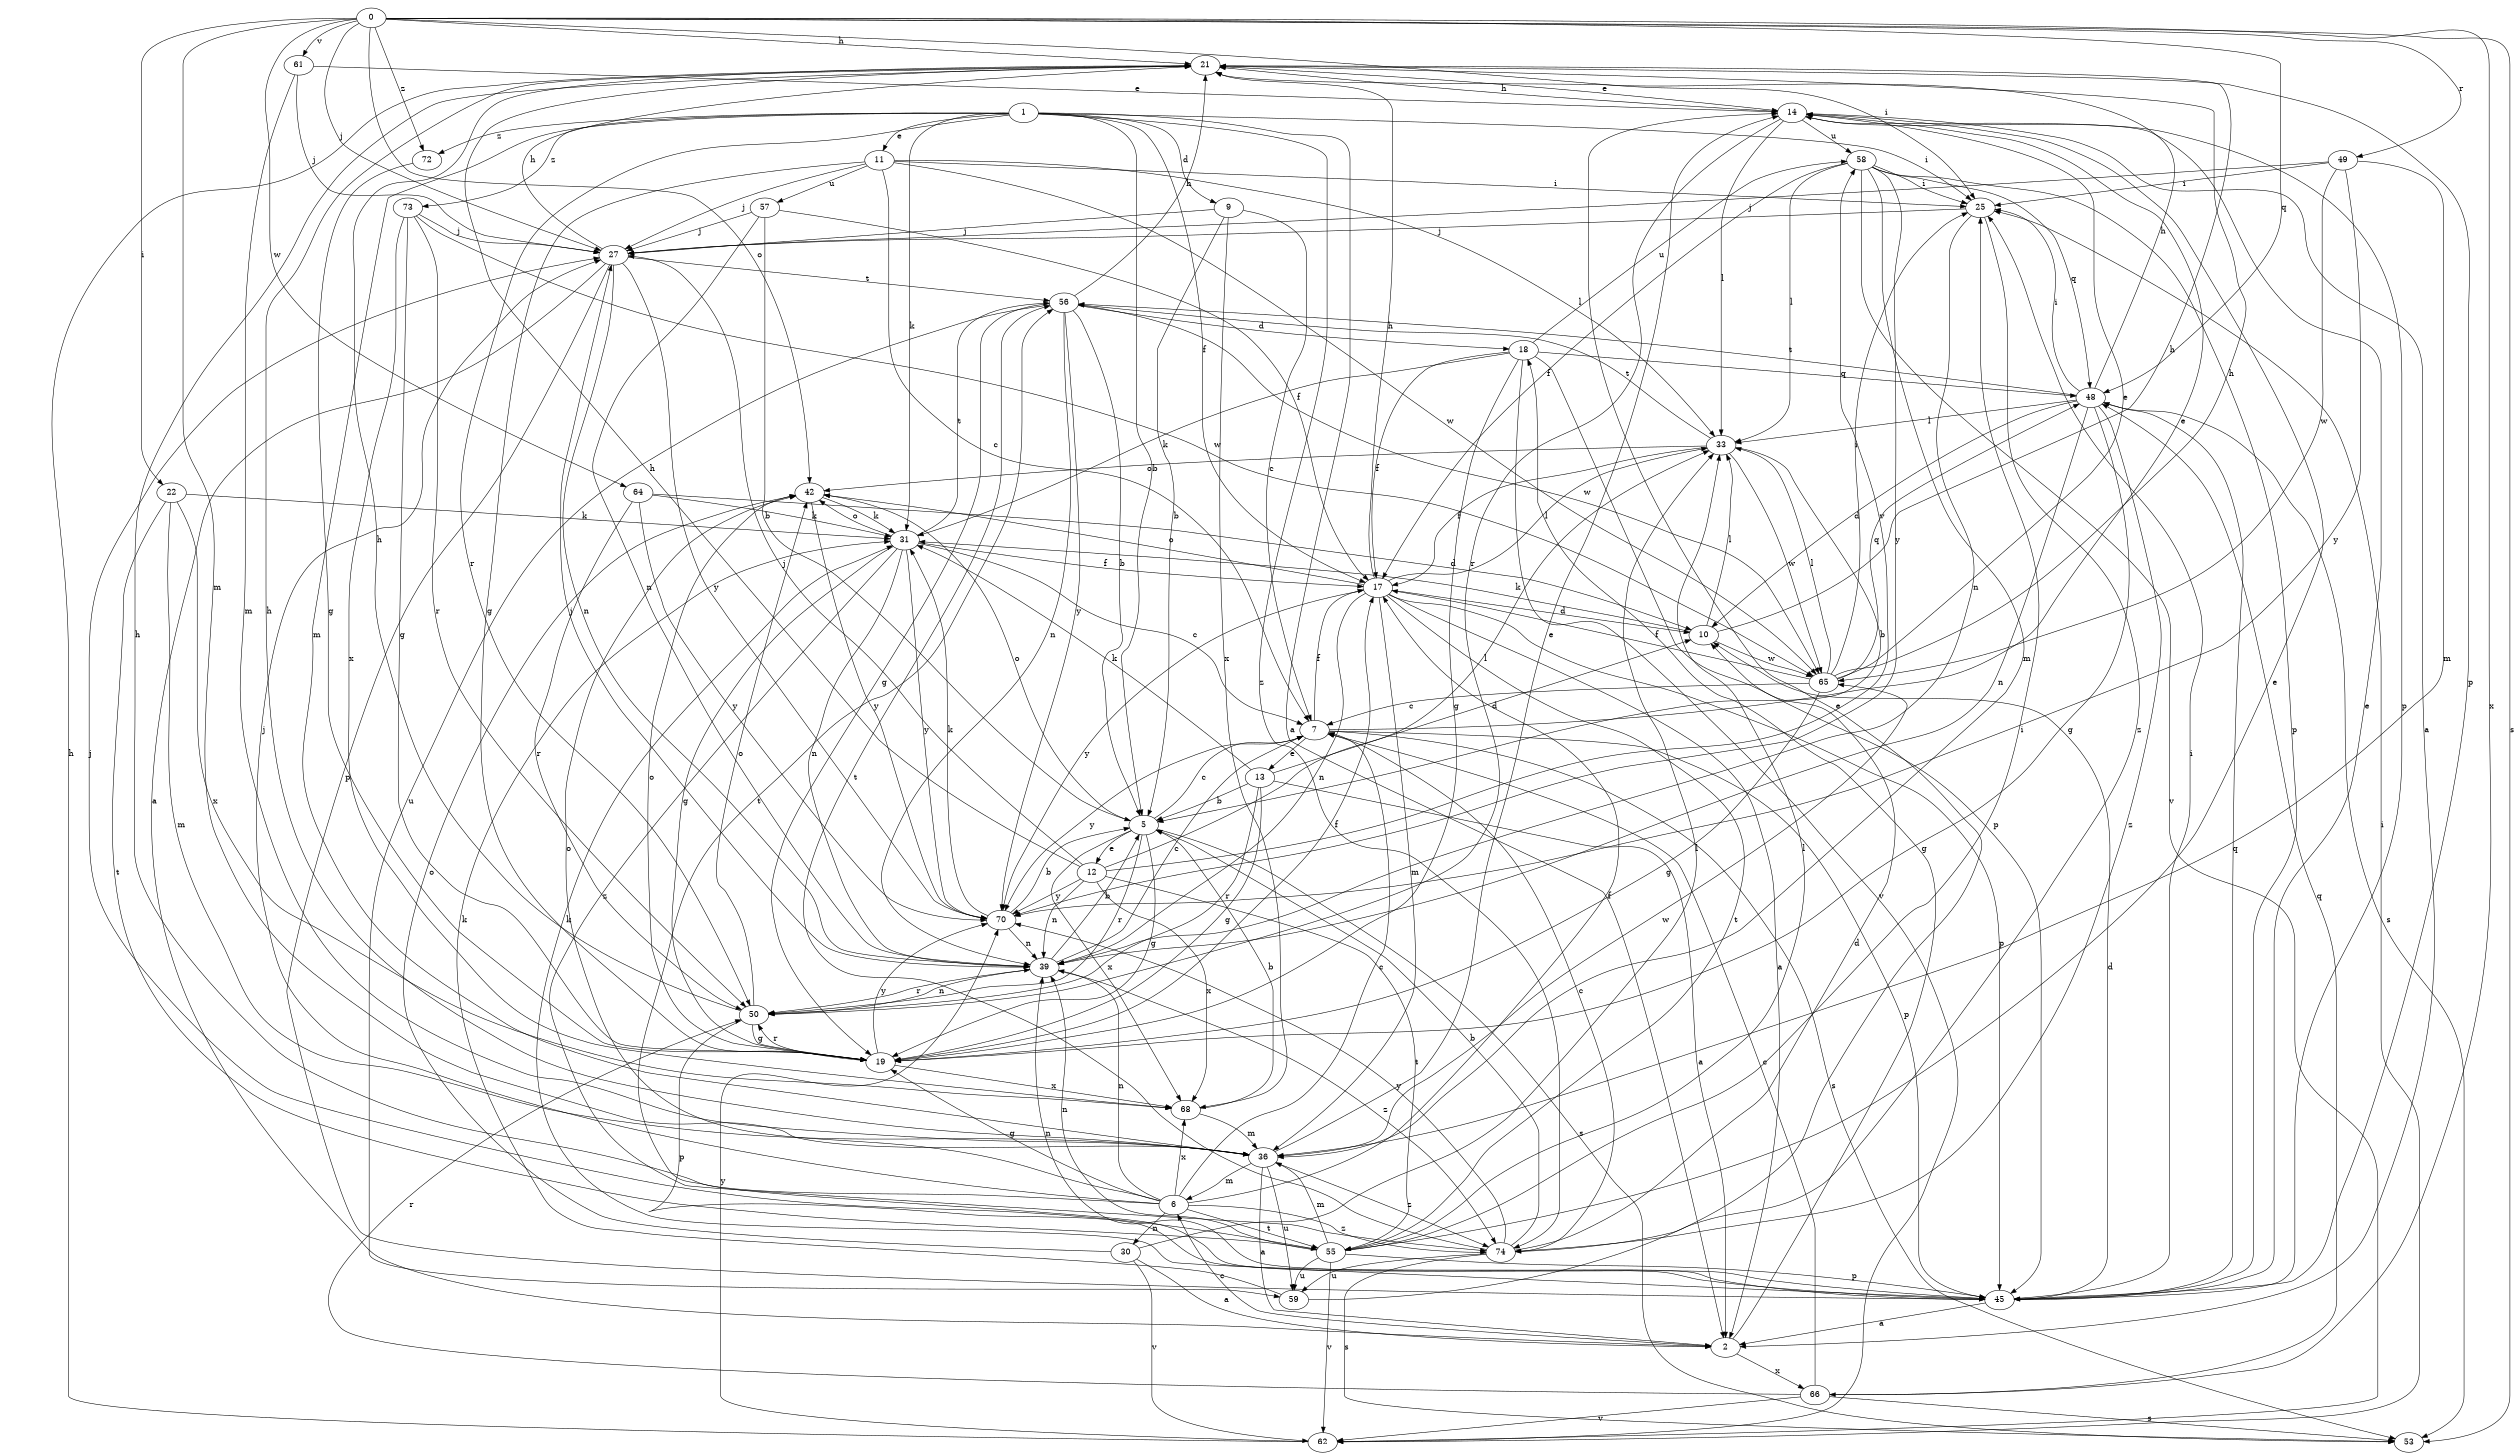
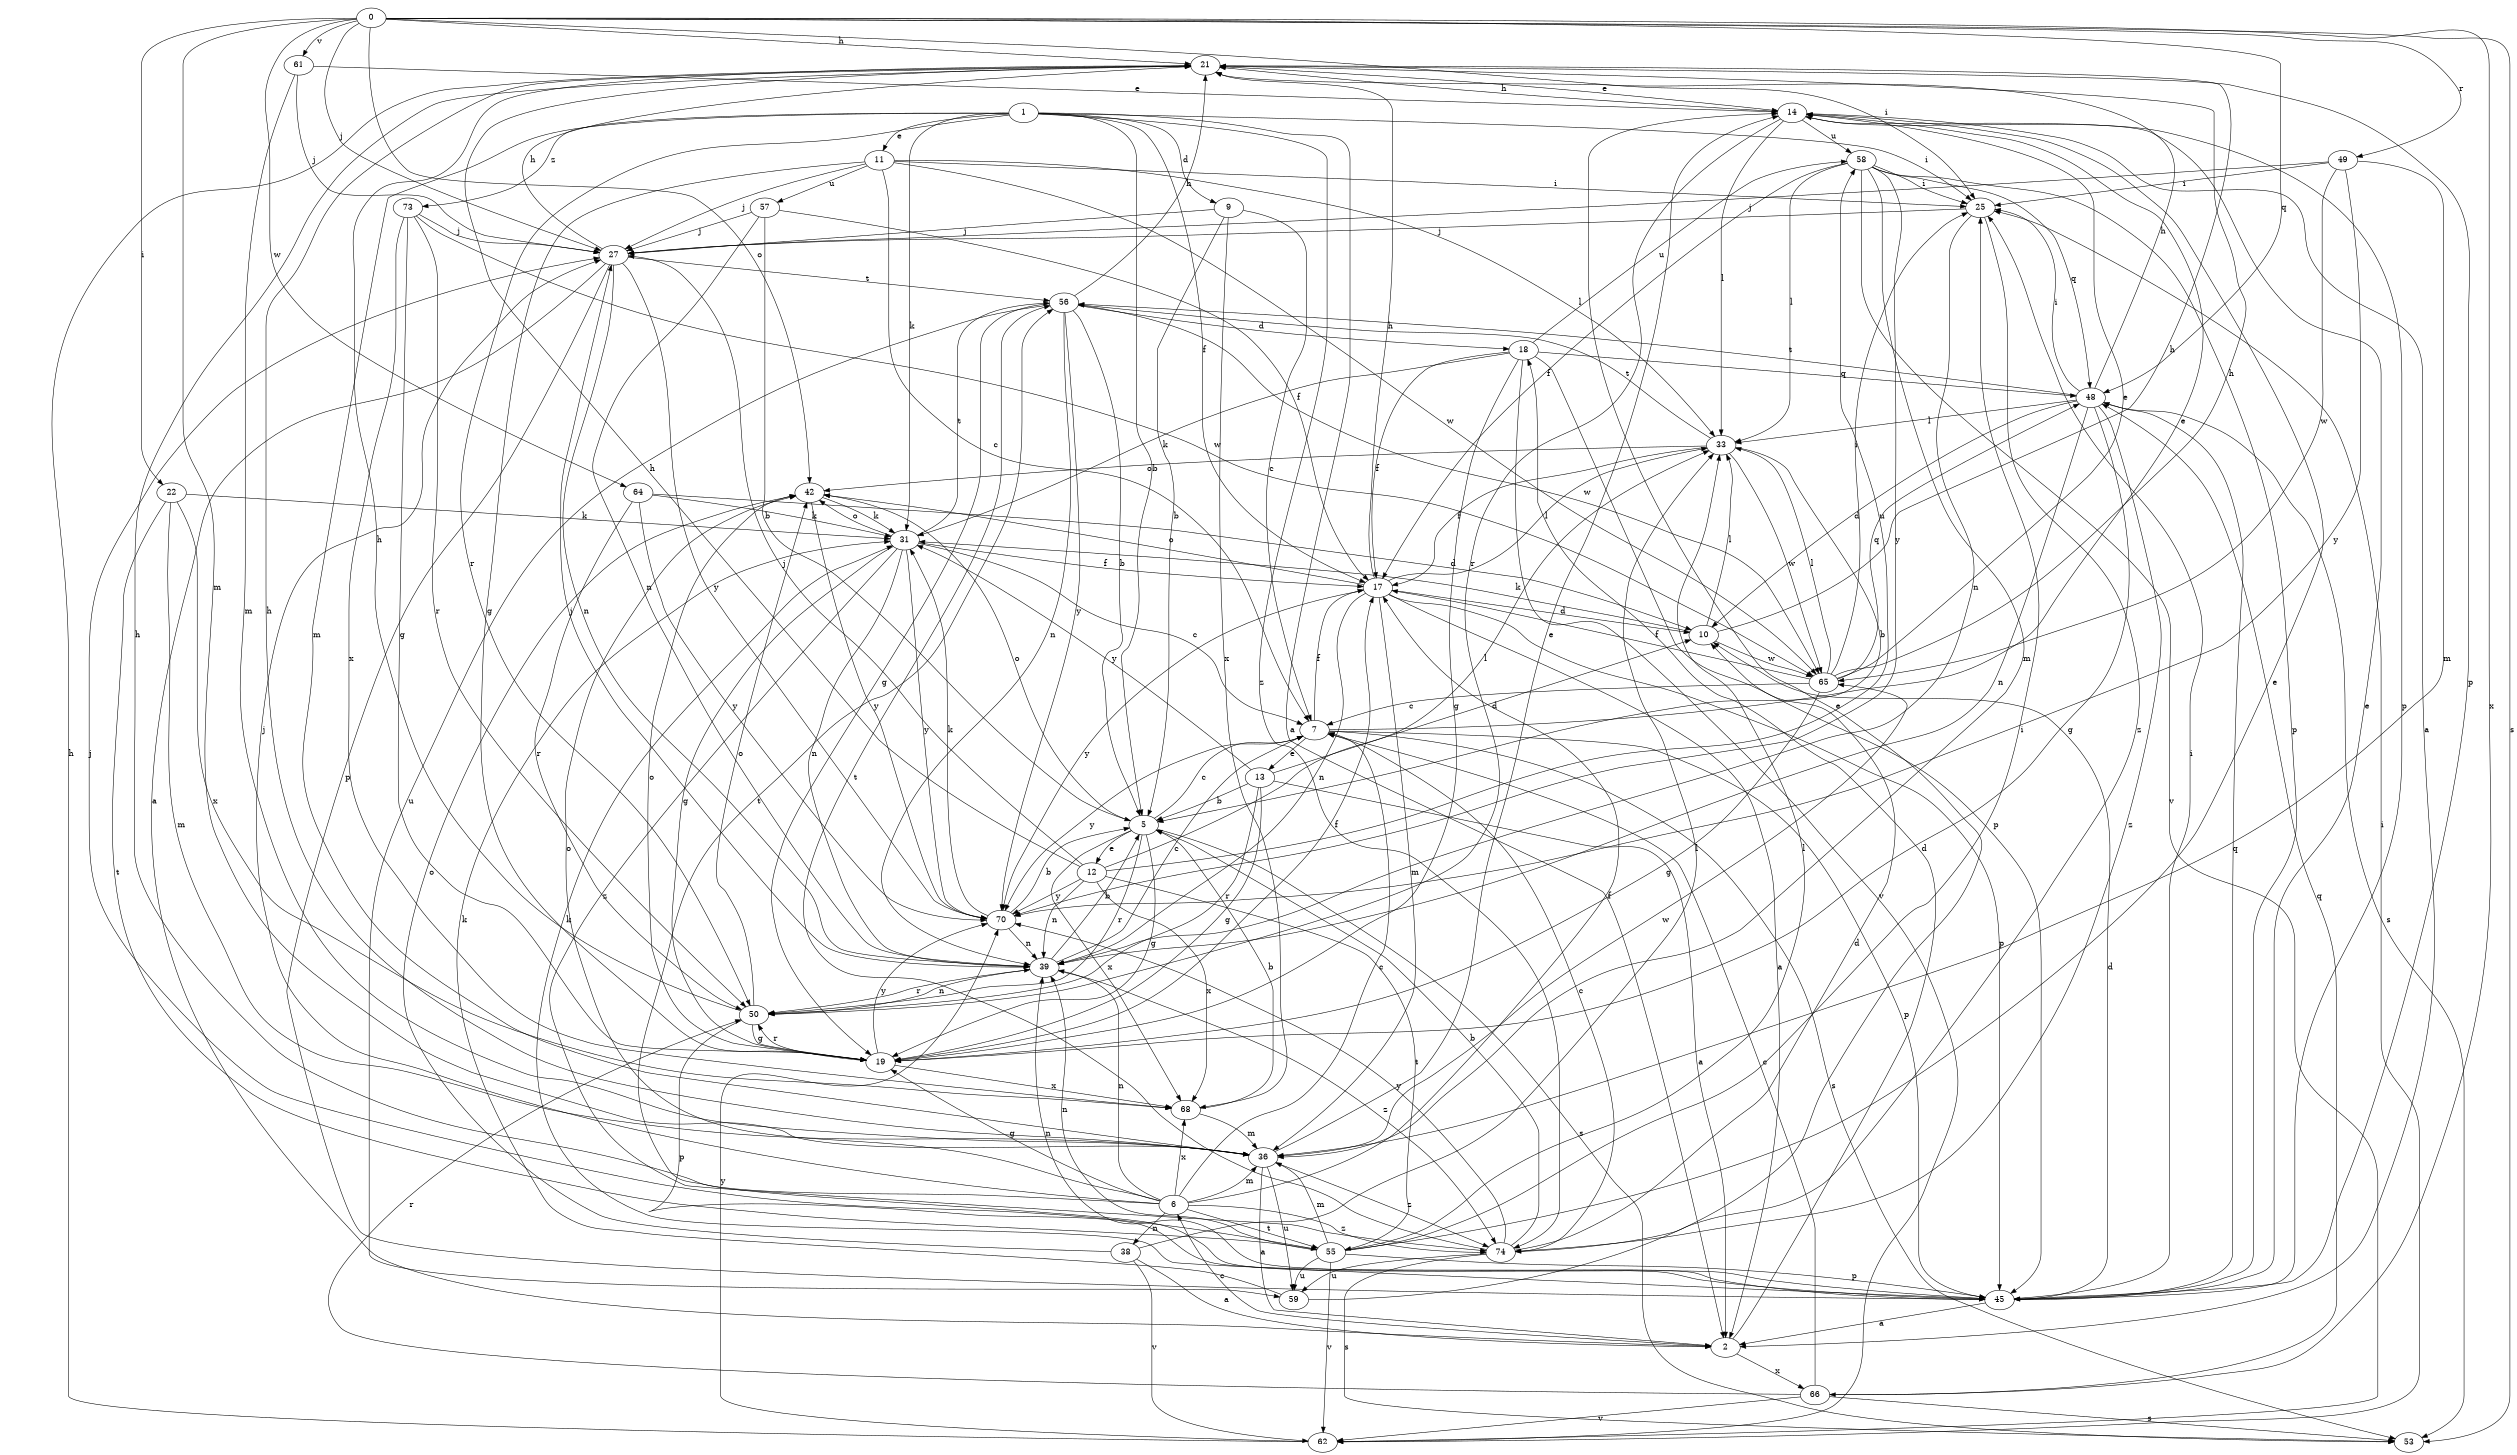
(427, 160) -> none
(1882, 516) -> (1882, 516)
(1114, 659) -> (1114, 659)
(1924, 849) -> (1924, 849)
(1733, 916) -> none
(1221, 1180) -> (1223, 1192)
(1126, 1253) -> (1126, 1253)
